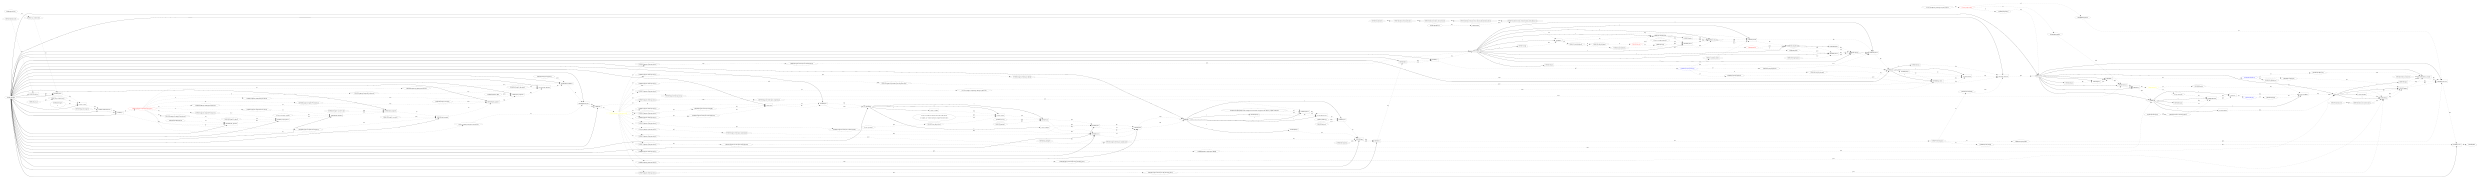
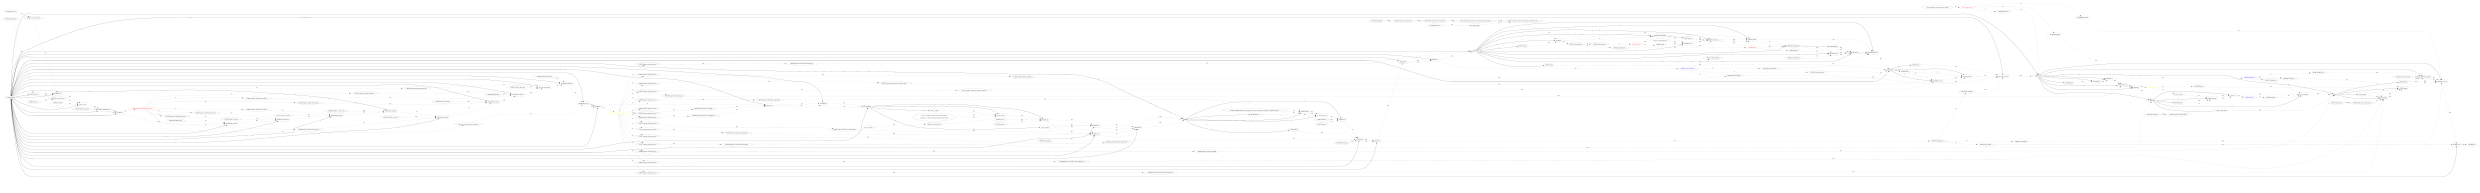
(206, 105) -> none
